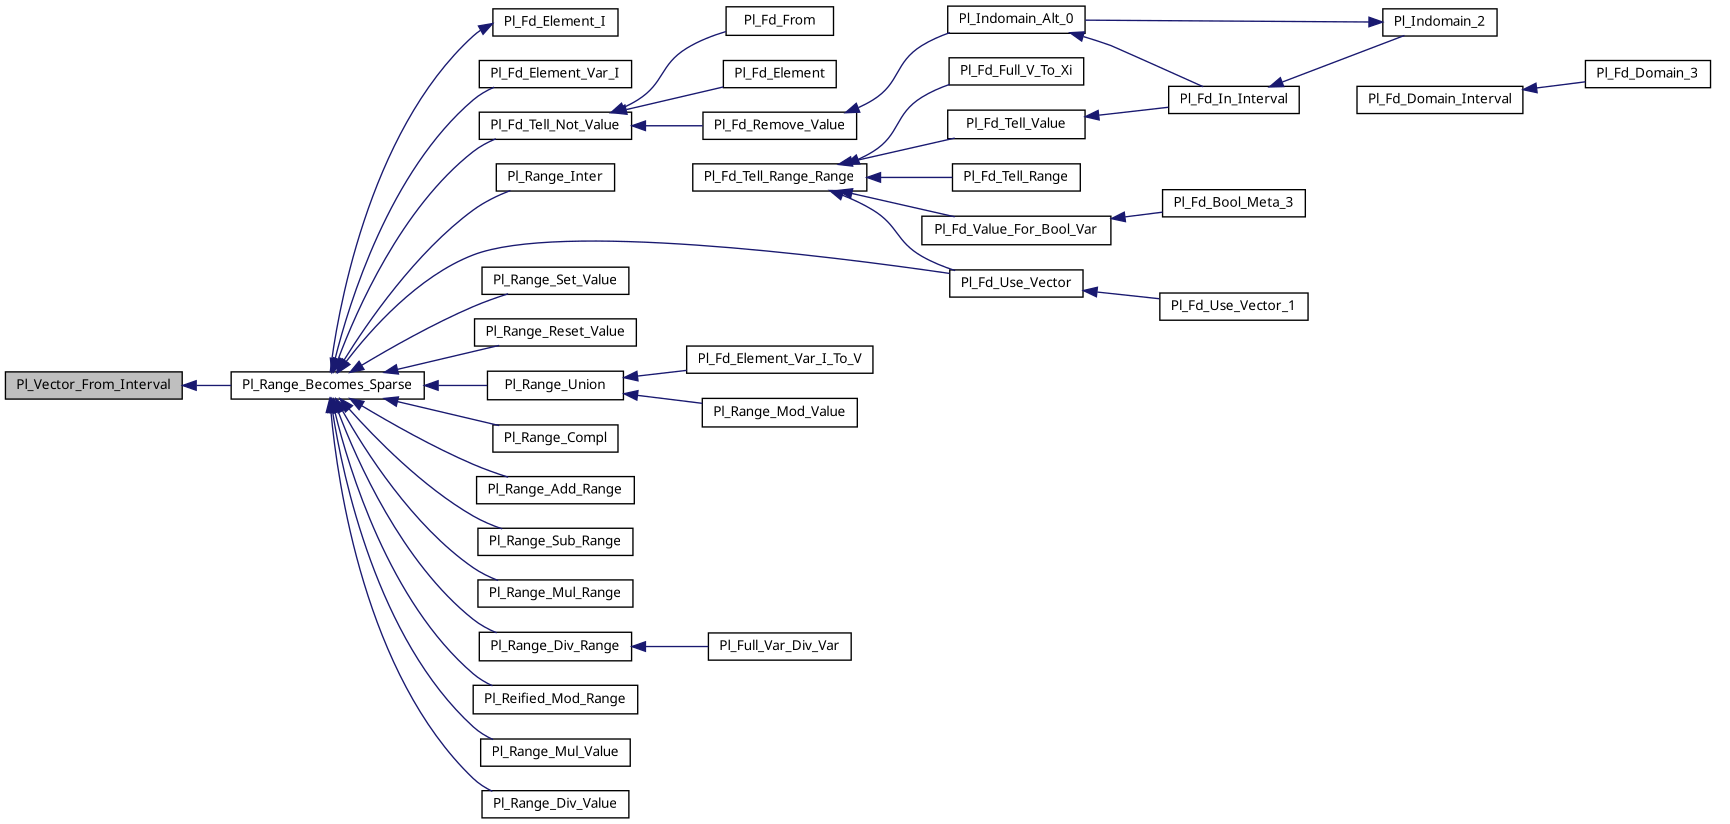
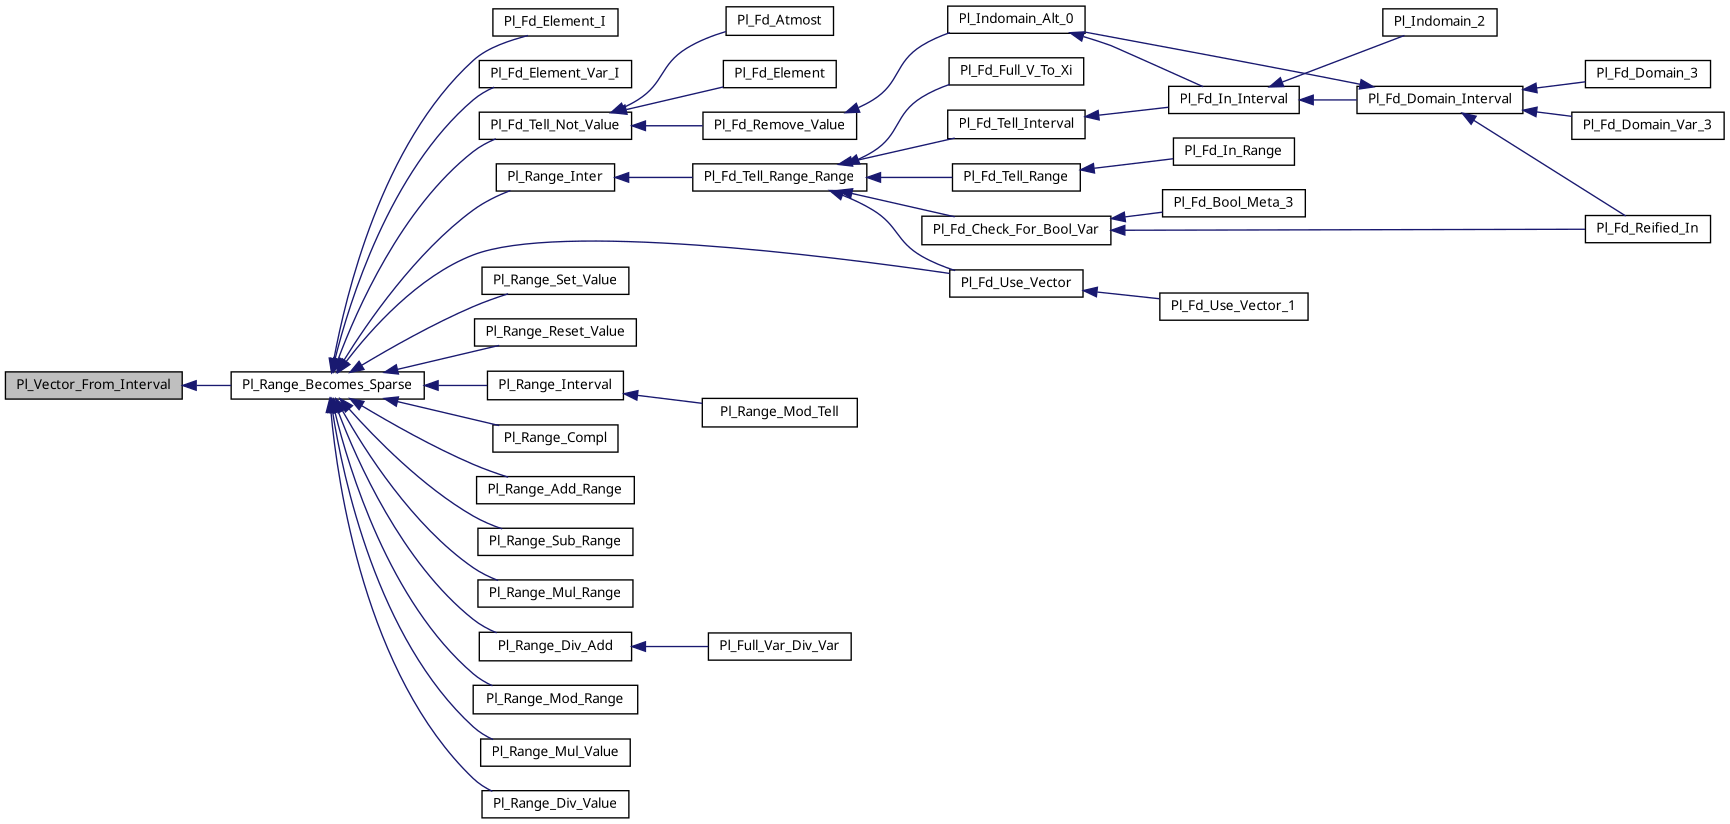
(780, 21) -> (780, 21)
(1227, 21) -> (1223, 58)
none -> (1335, 100)
(1016, 124) -> (1016, 124)
none -> (1648, 126)
none -> (1234, 152)
none -> (661, 177)
(377, 188) -> (394, 171)
none -> (1648, 229)
(1016, 230) -> (1016, 230)
(780, 360) -> none
(555, 385) -> (555, 385)
(780, 413) -> (780, 413)
(555, 647) -> (555, 647)
(555, 700) -> (555, 700)
